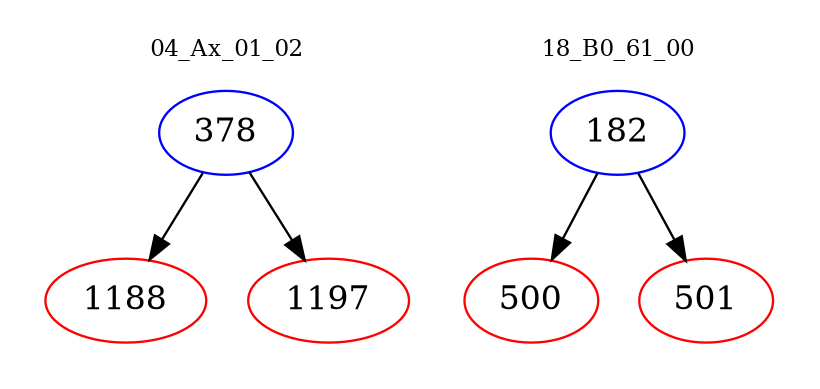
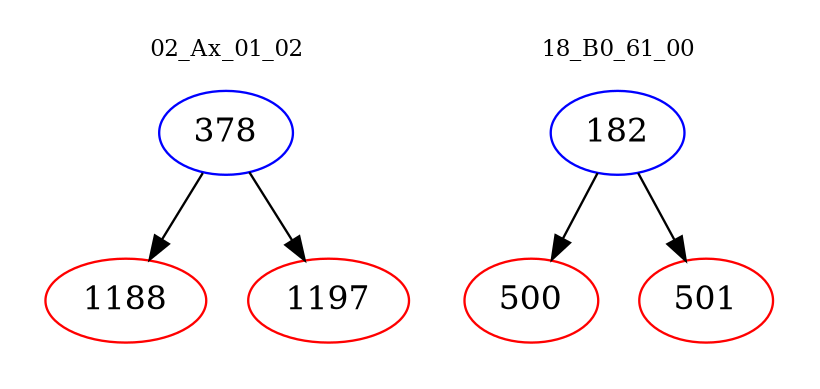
(227, 50) -> (227, 50)
